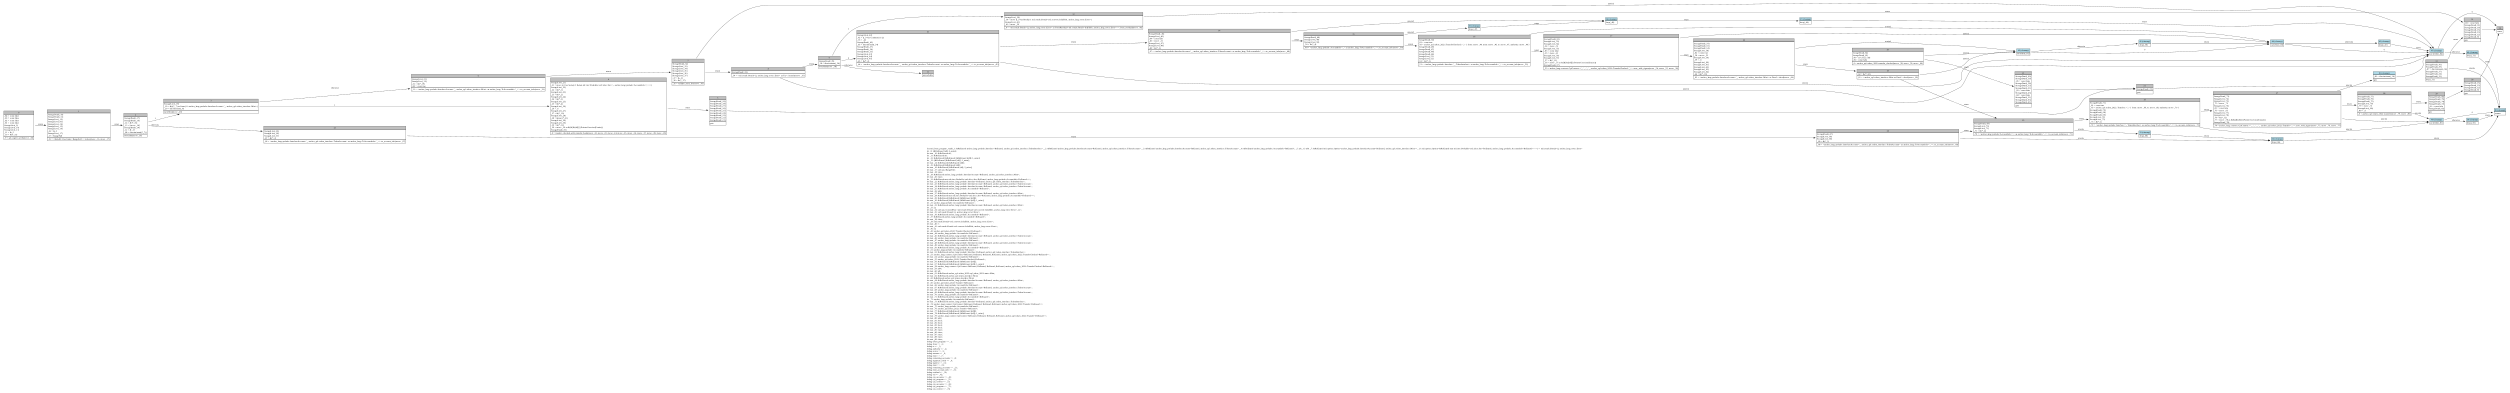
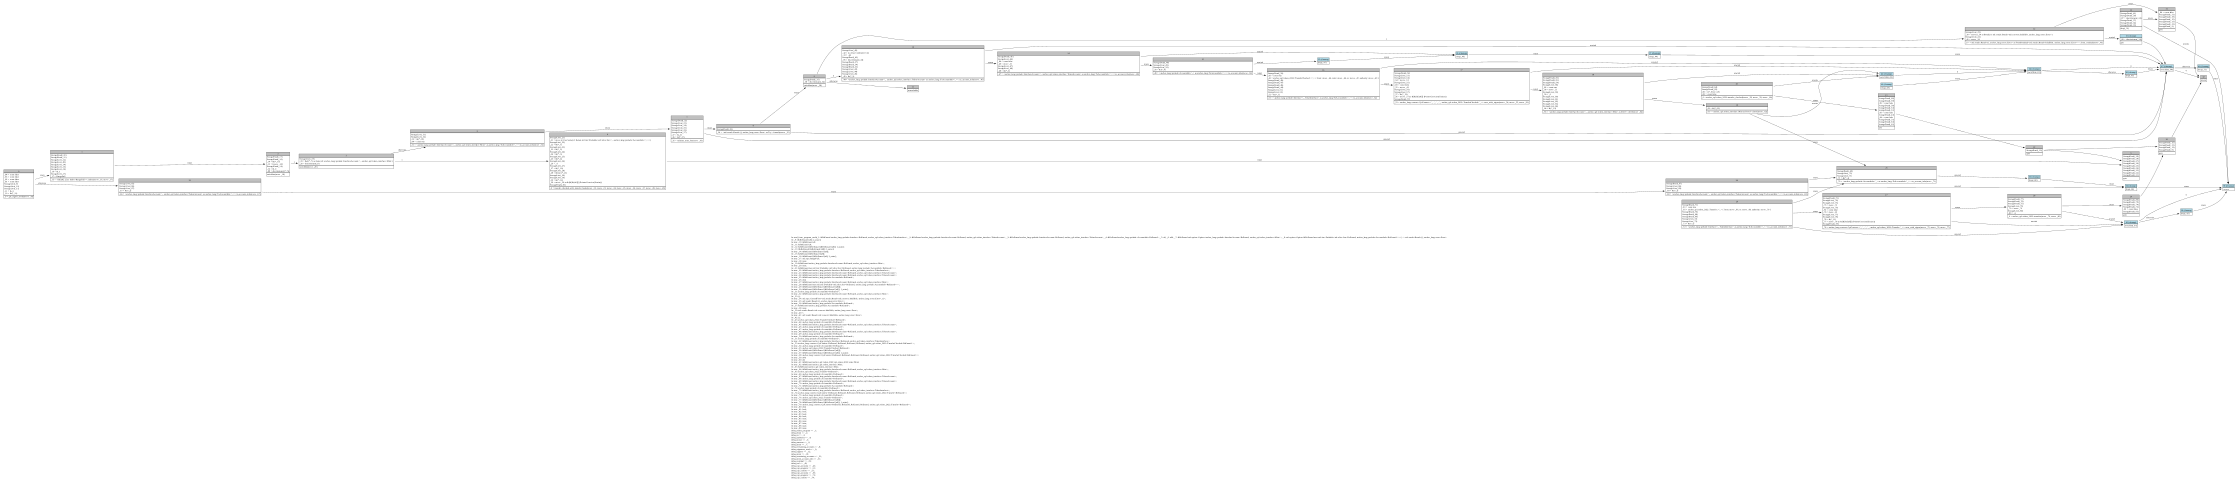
(2084, 48) -> none
(2355, 85) -> (2111, 39)
(1434, 112) -> (2082, 153)
(2081, 120) -> (1818, 193)
(205, 129) -> (76, 185)
